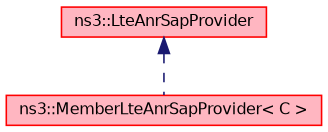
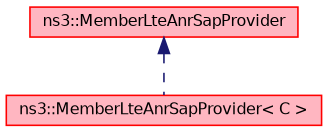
(164, 22) -> (164, 22)
